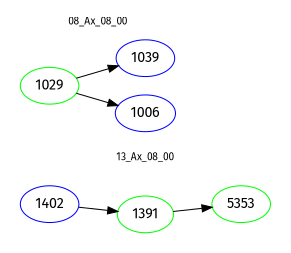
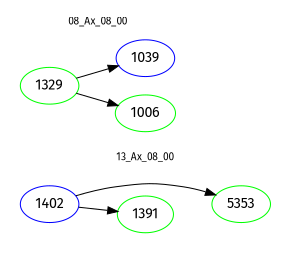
(50, 86) -> (50, 86)
(145, 113) -> (145, 113)
(188, 210) -> (140, 184)
